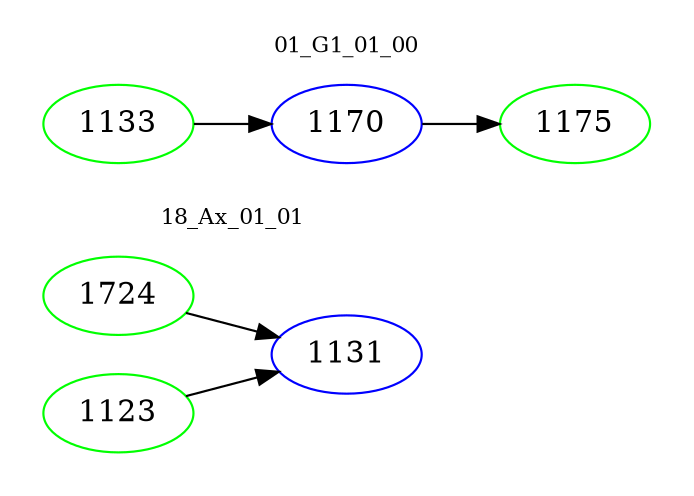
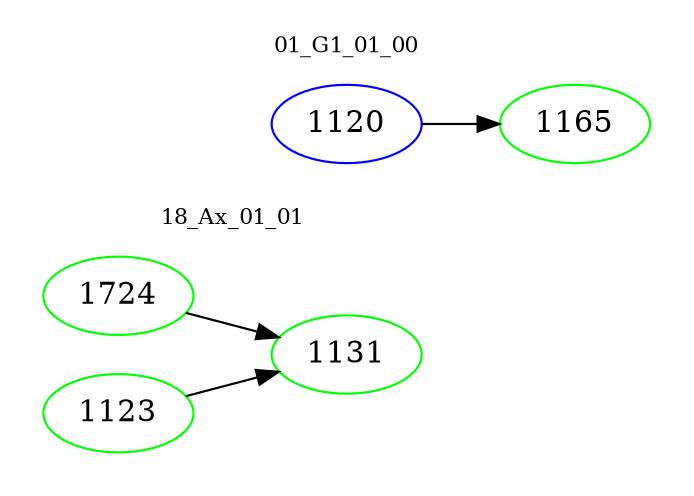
(118, 124) -> none
(347, 124) -> (347, 124)
(575, 124) -> (575, 124)
(347, 355) -> (347, 355)
